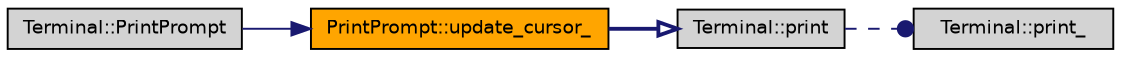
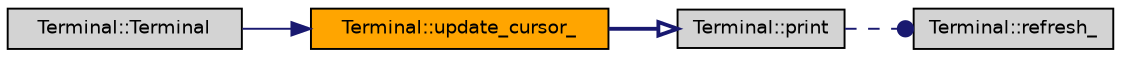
(125, 29) -> (125, 29)
(460, 29) -> (460, 29)
(1013, 29) -> (1013, 29)
